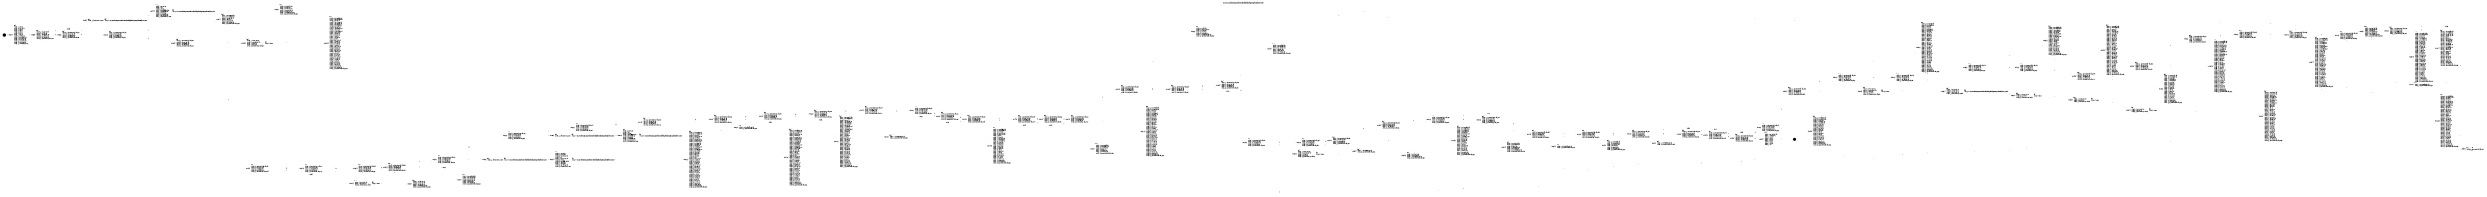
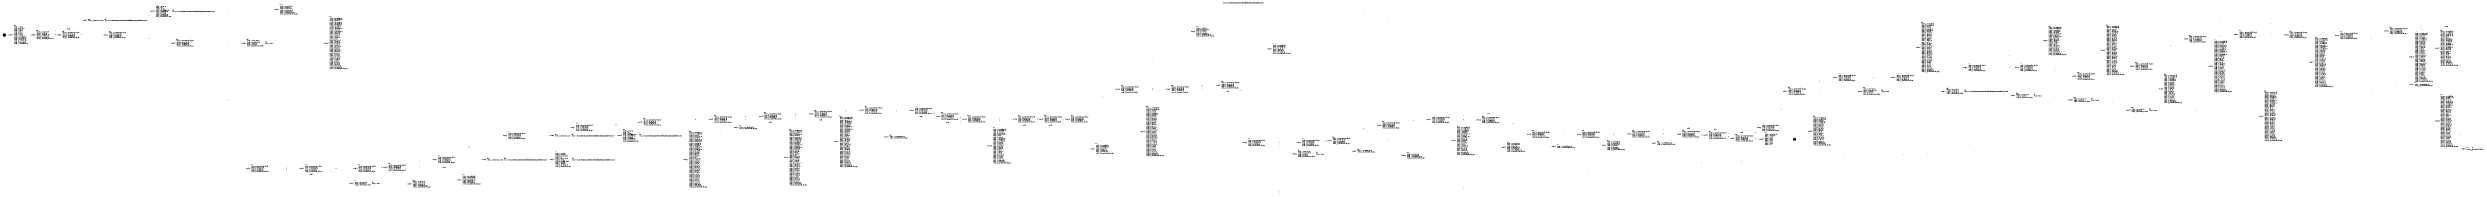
(228, 19) -> none
(2371, 32) -> none
